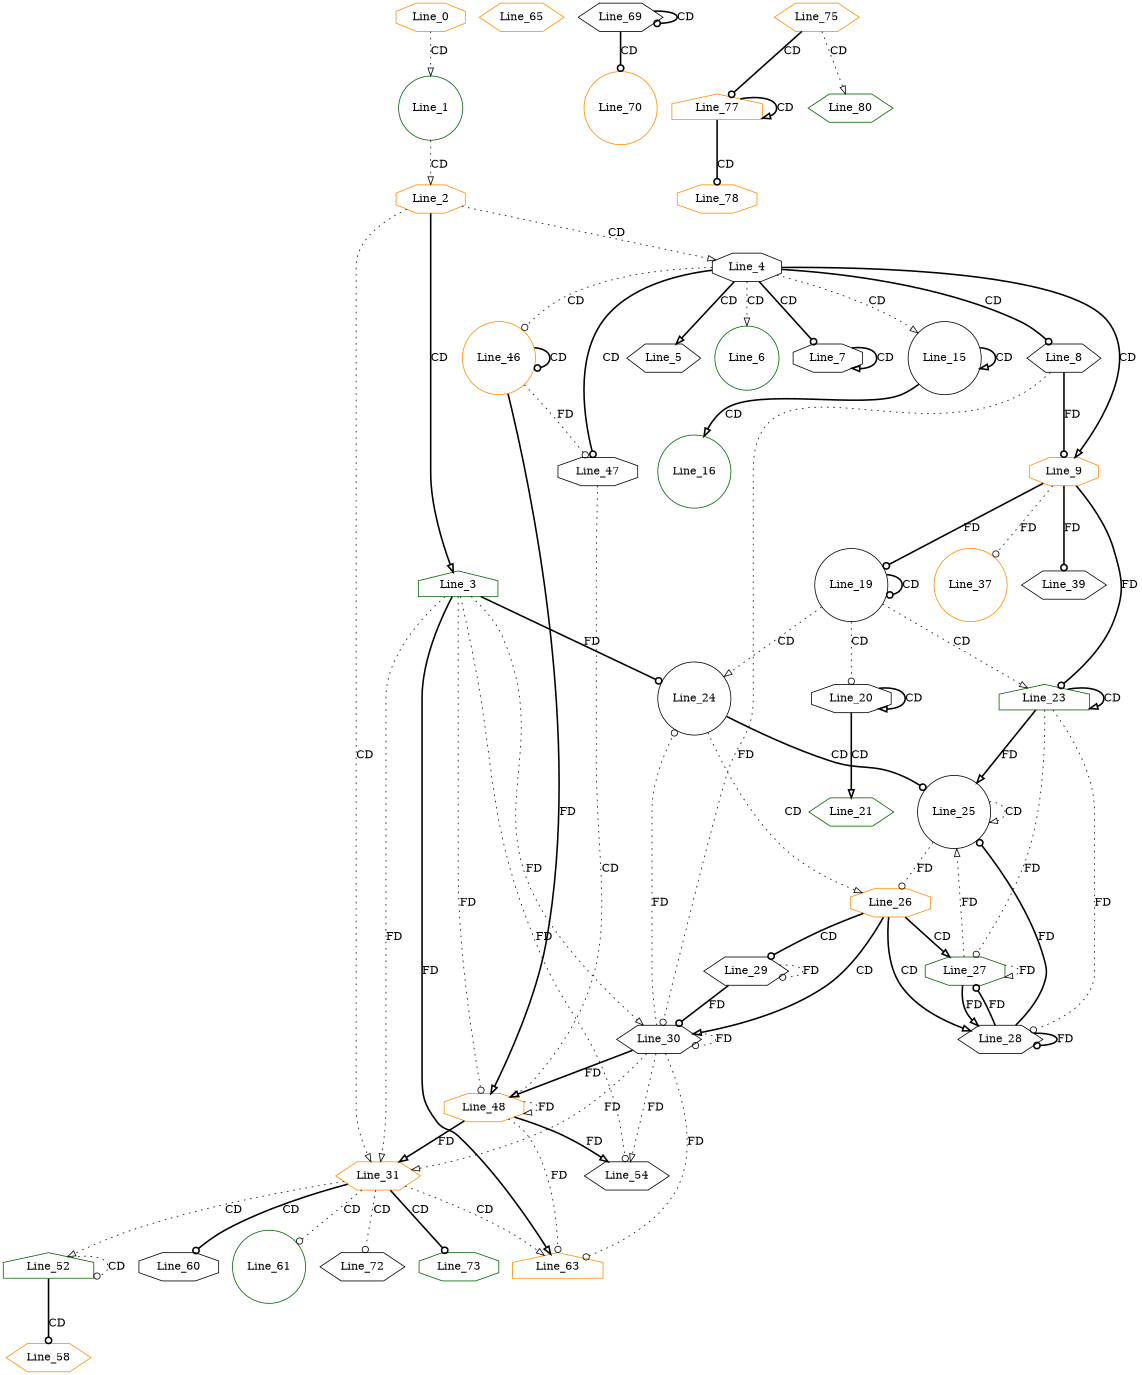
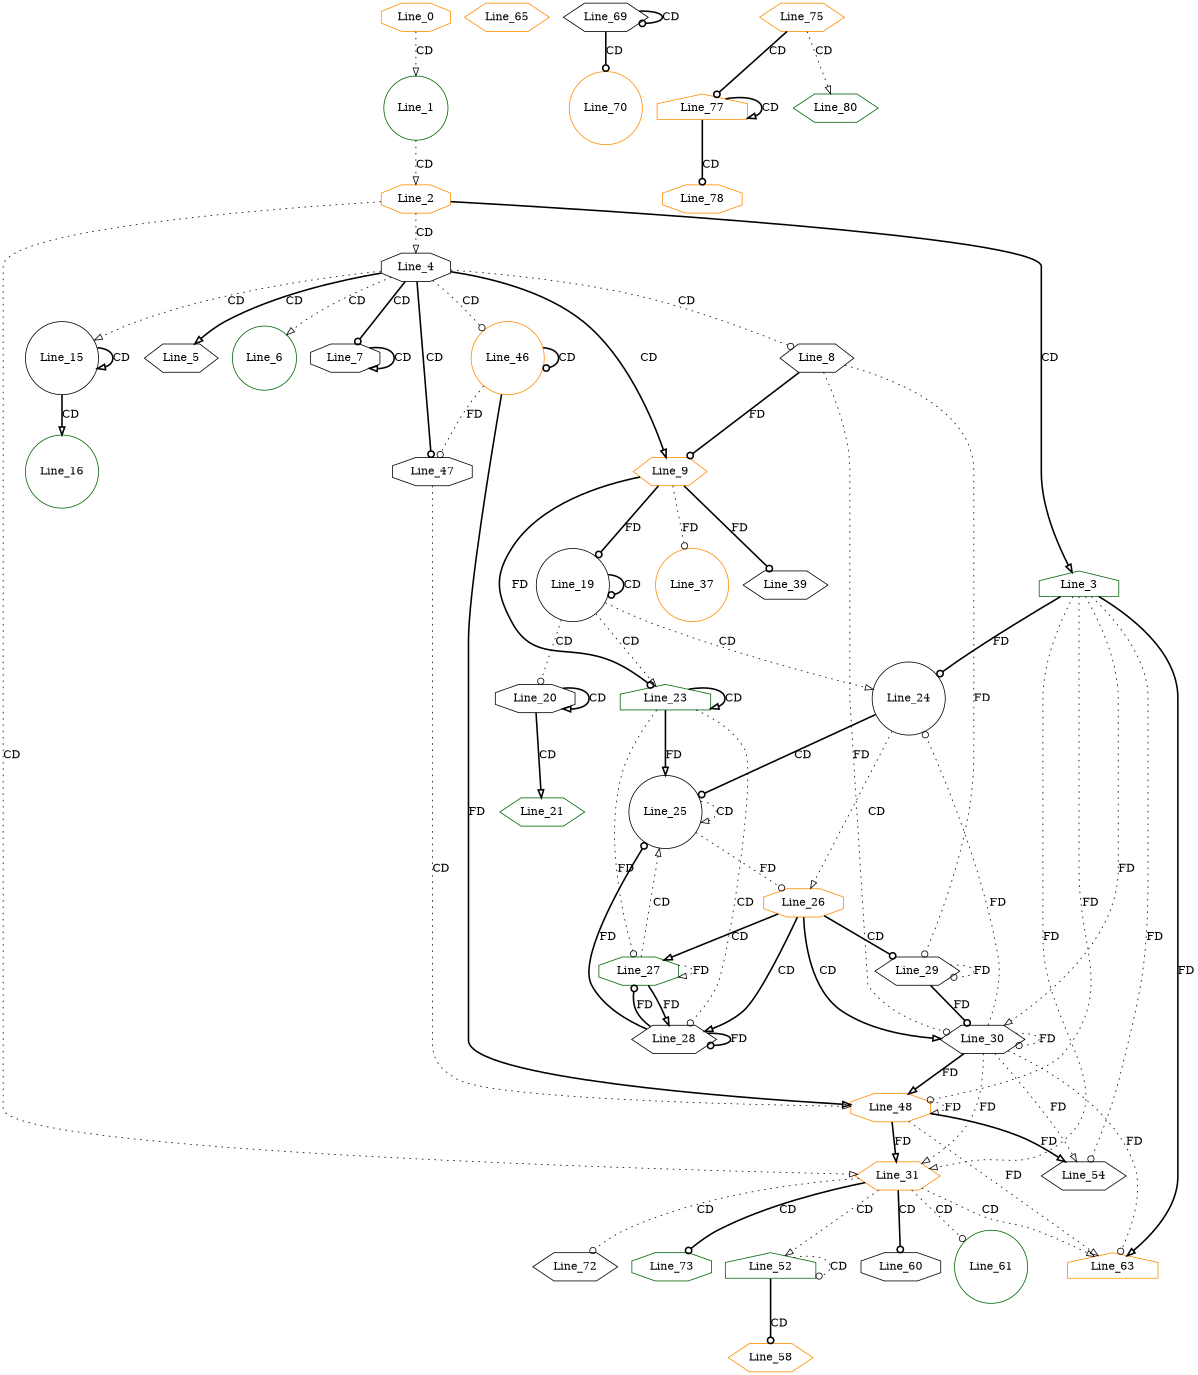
(919, 288) -> (623, 292)
(1064, 472) -> (670, 472)
none -> (974, 625)
(970, 903) -> (662, 903)
(1103, 903) -> (745, 903)
(547, 1176) -> (1000, 1186)
